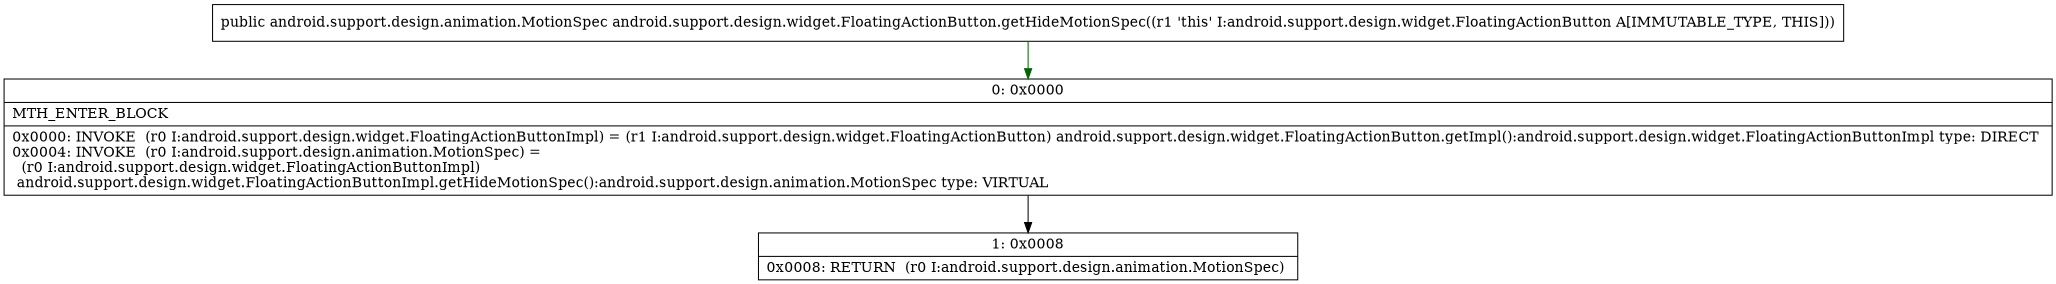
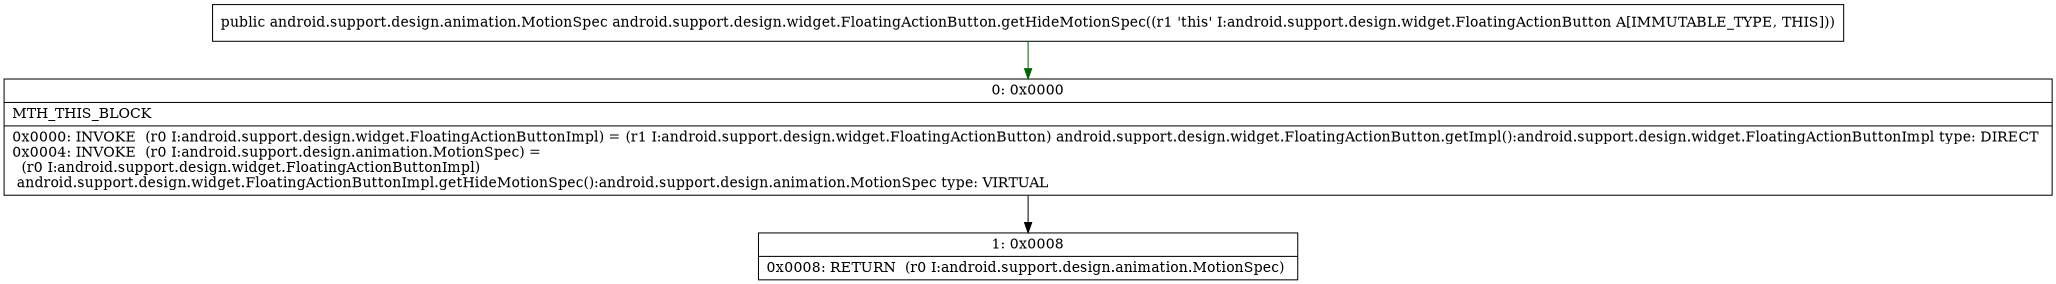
(91, 114) -> (82, 114)
